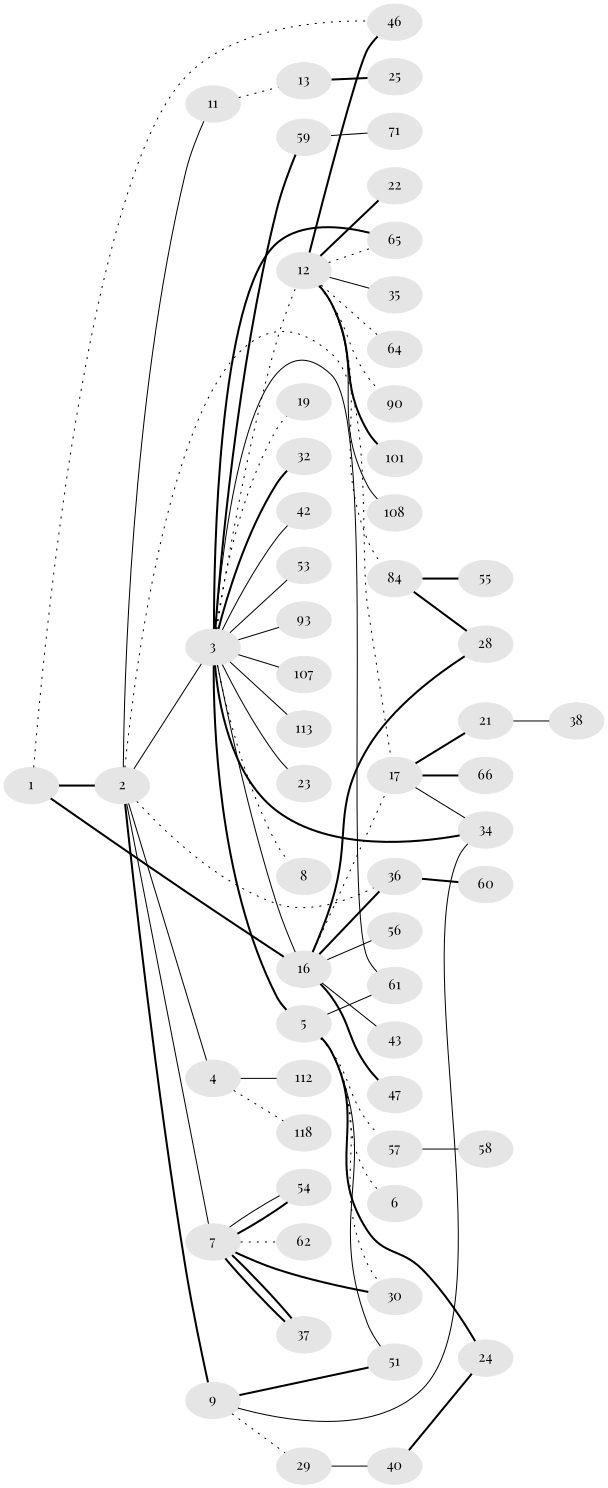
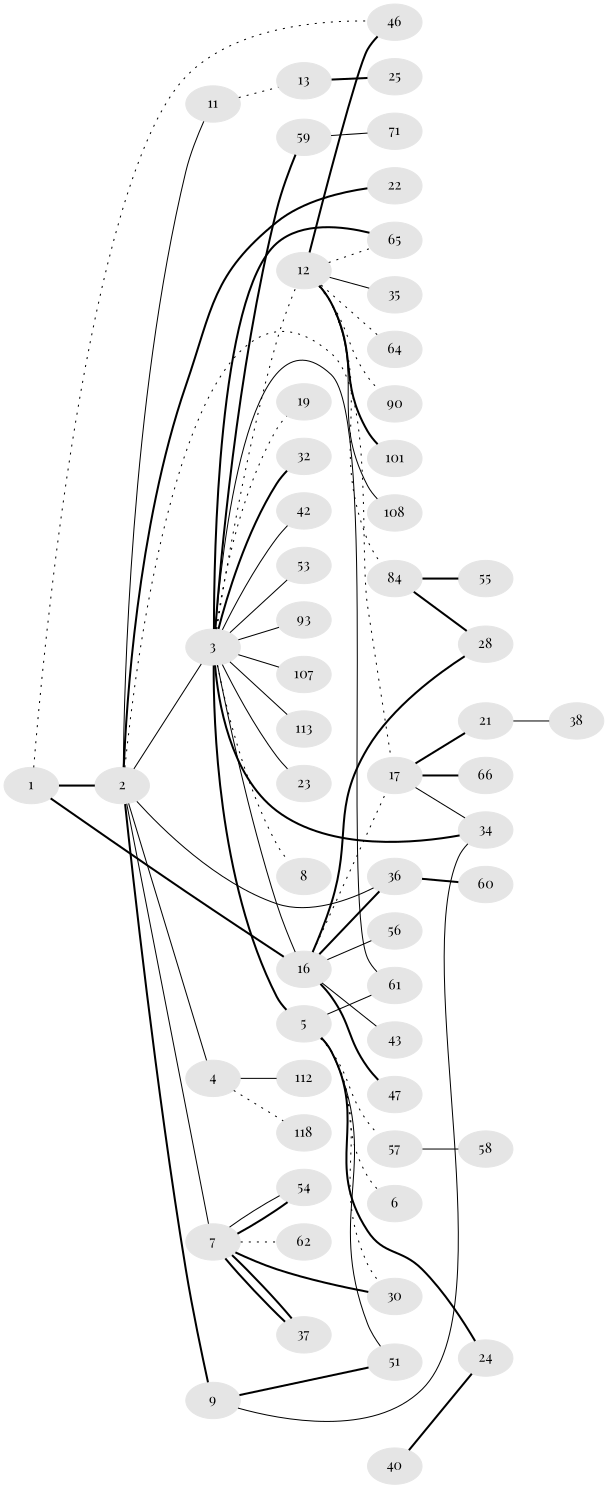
(355, 223) -> (172, 433)
(249, 892) -> (249, 892)
(304, 1466) -> none
